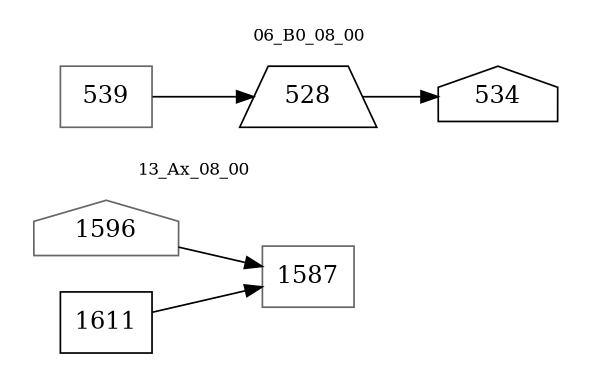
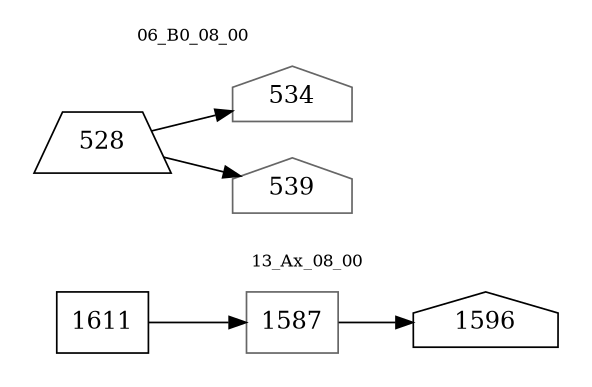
(106, 97) -> (292, 188)
(194, 97) -> (194, 165)
(498, 97) -> (292, 97)
(106, 231) -> (486, 322)
(212, 255) -> (367, 322)
